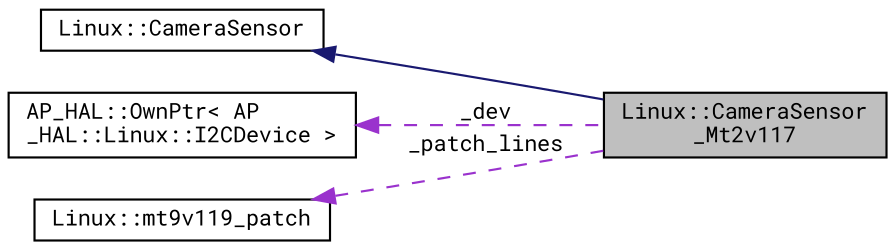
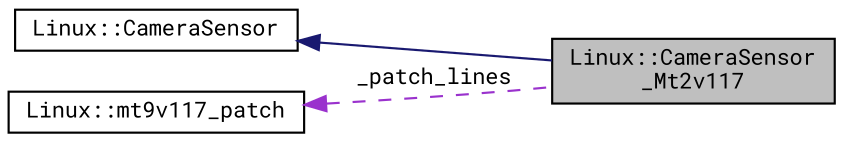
(182, 125) -> none
(182, 220) -> (156, 112)
